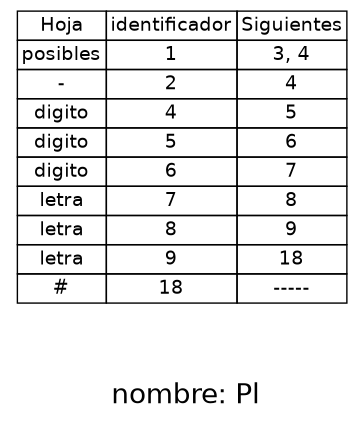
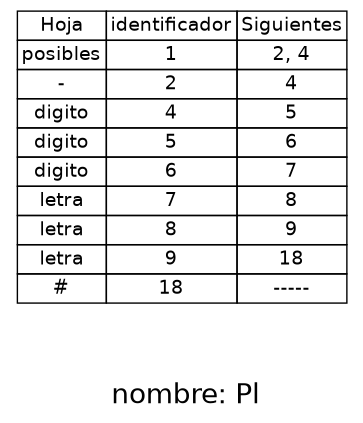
(292, 54) -> (292, 54)
